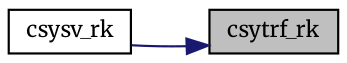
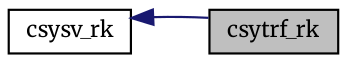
(159, 46) -> (181, 17)
